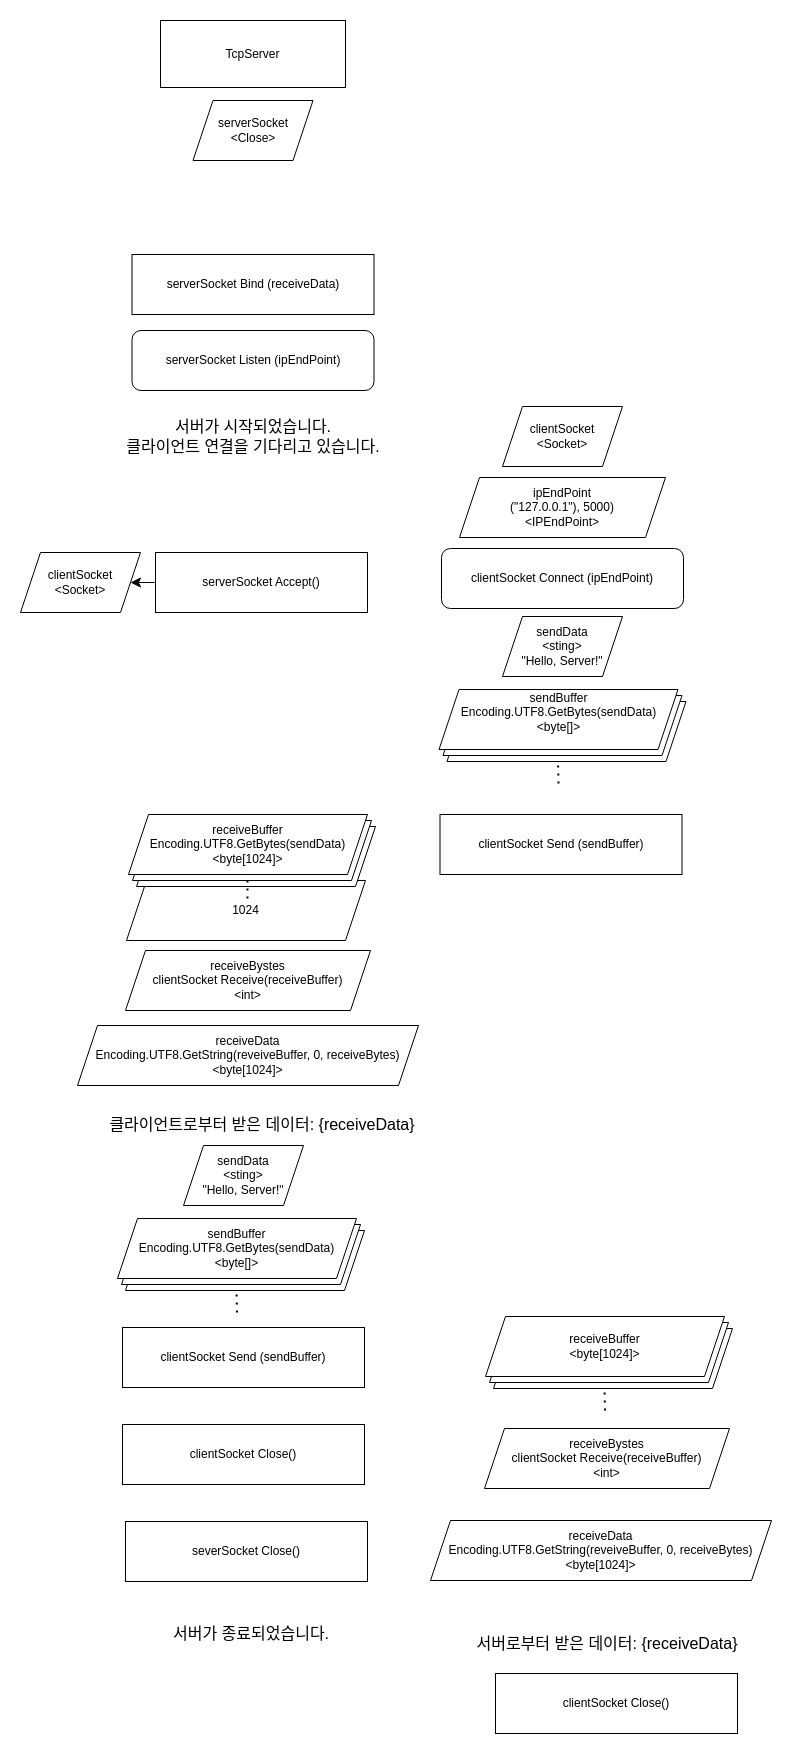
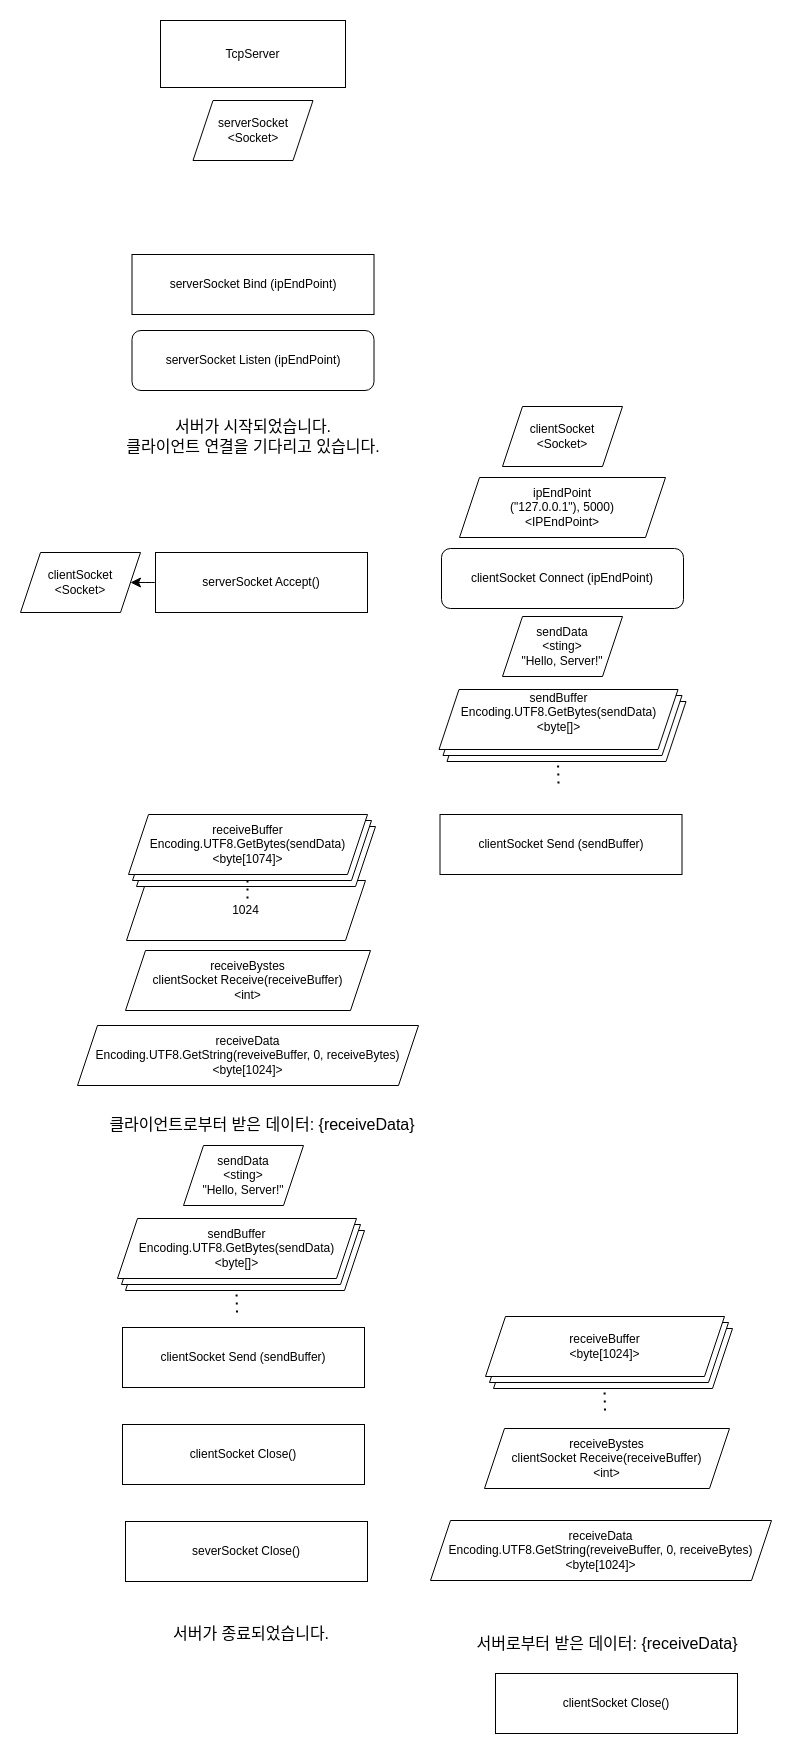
(254, 131) -> (254, 131)
(254, 285) -> (254, 285)
(248, 845) -> (248, 845)
